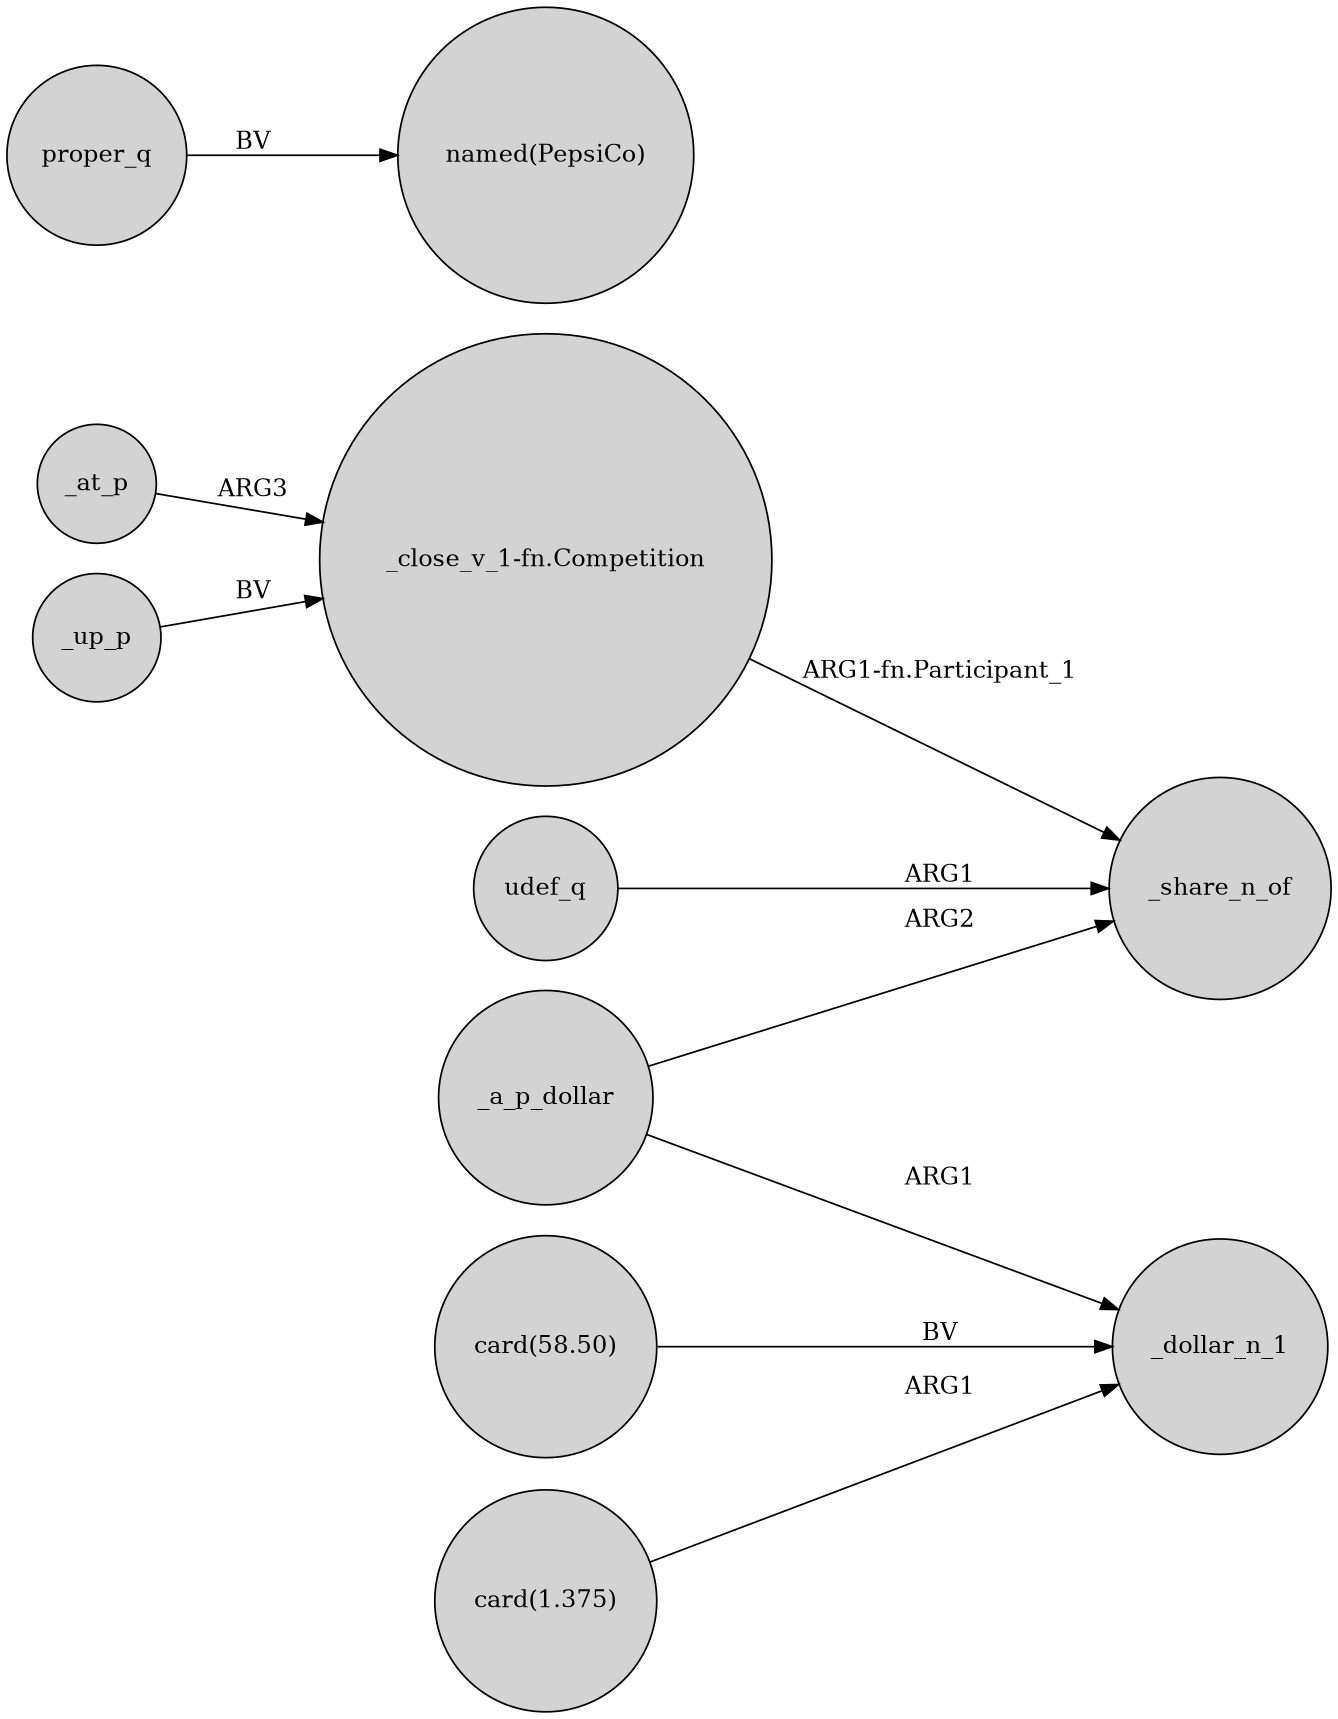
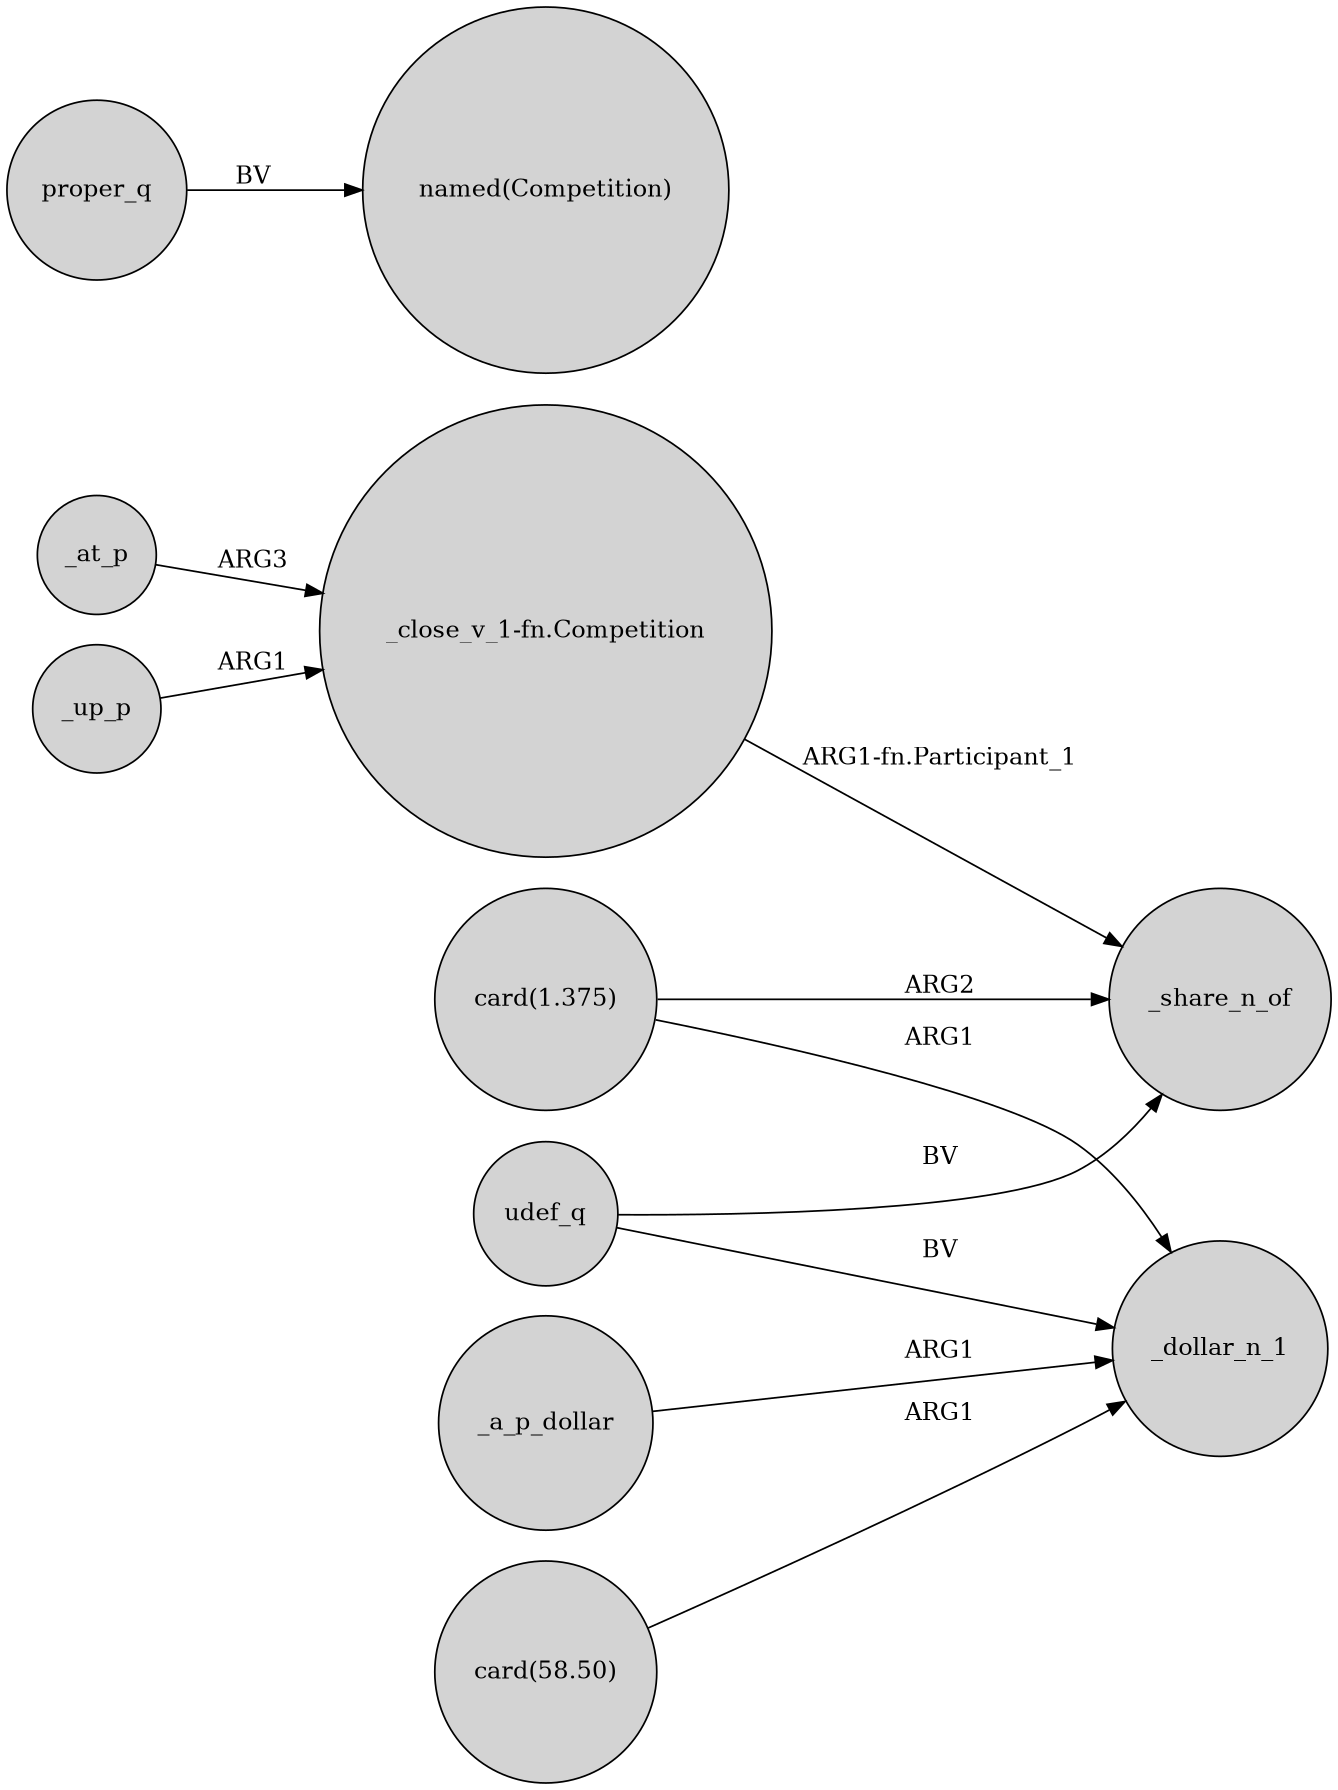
(546, 155) -> (546, 190)
(253, 592) -> (253, 663)
(940, 875) -> (940, 1158)
(872, 996) -> (874, 999)
none -> (857, 1276)
(940, 1334) -> (940, 1414)
